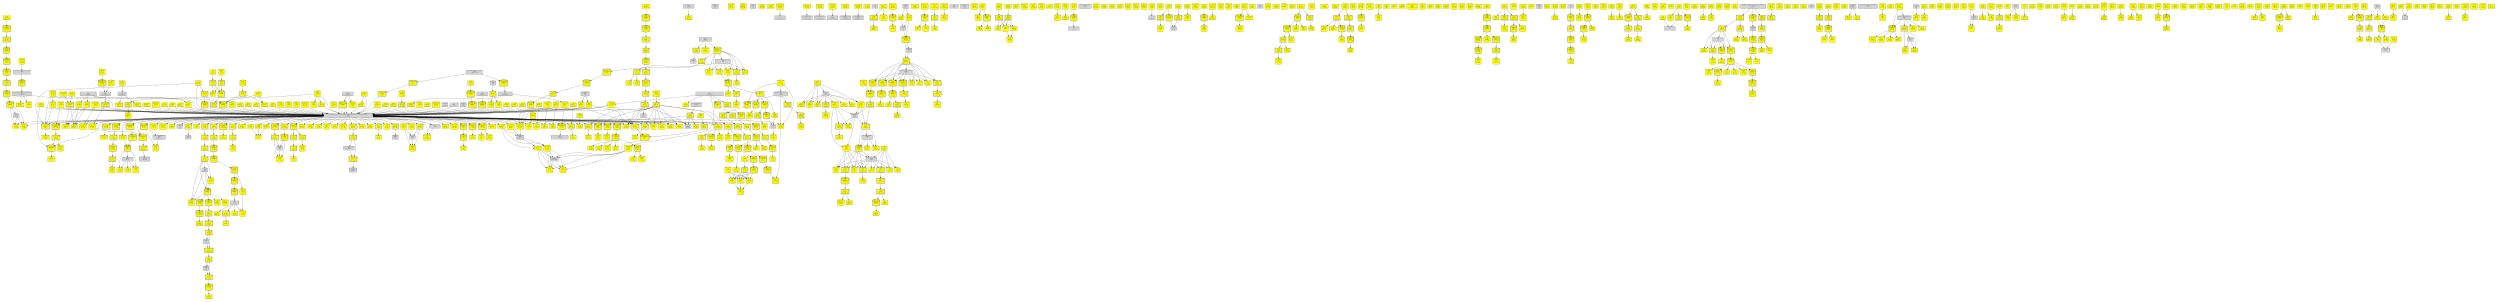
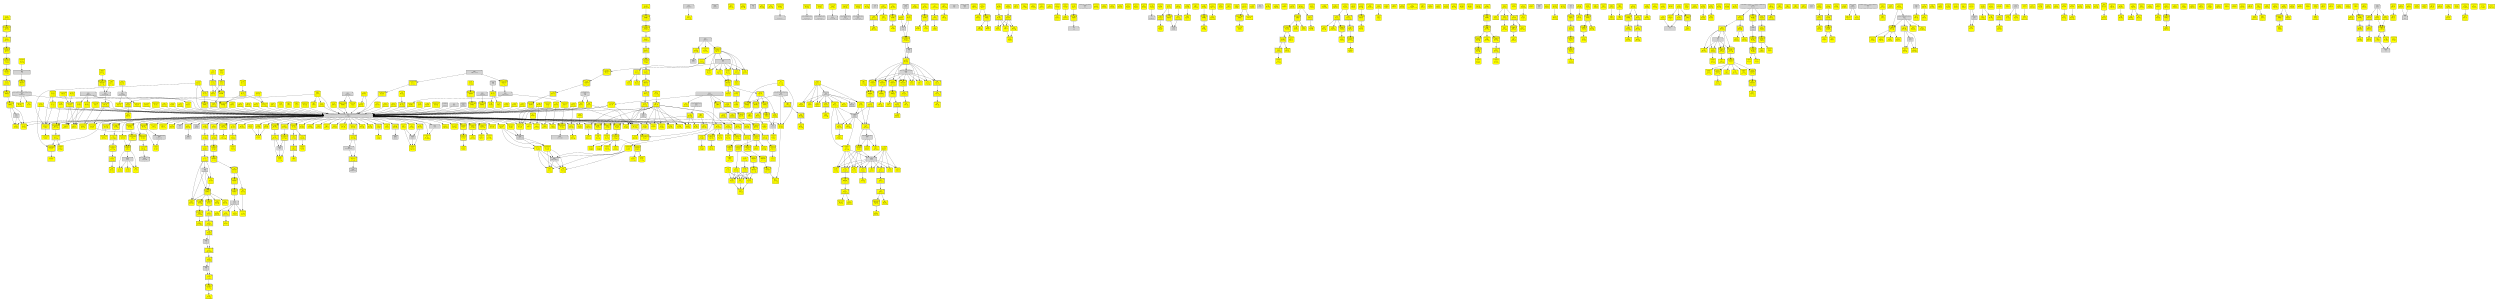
(852, 105) -> (852, 105)
(197, 126) -> (197, 126)
(688, 126) -> (688, 126)
